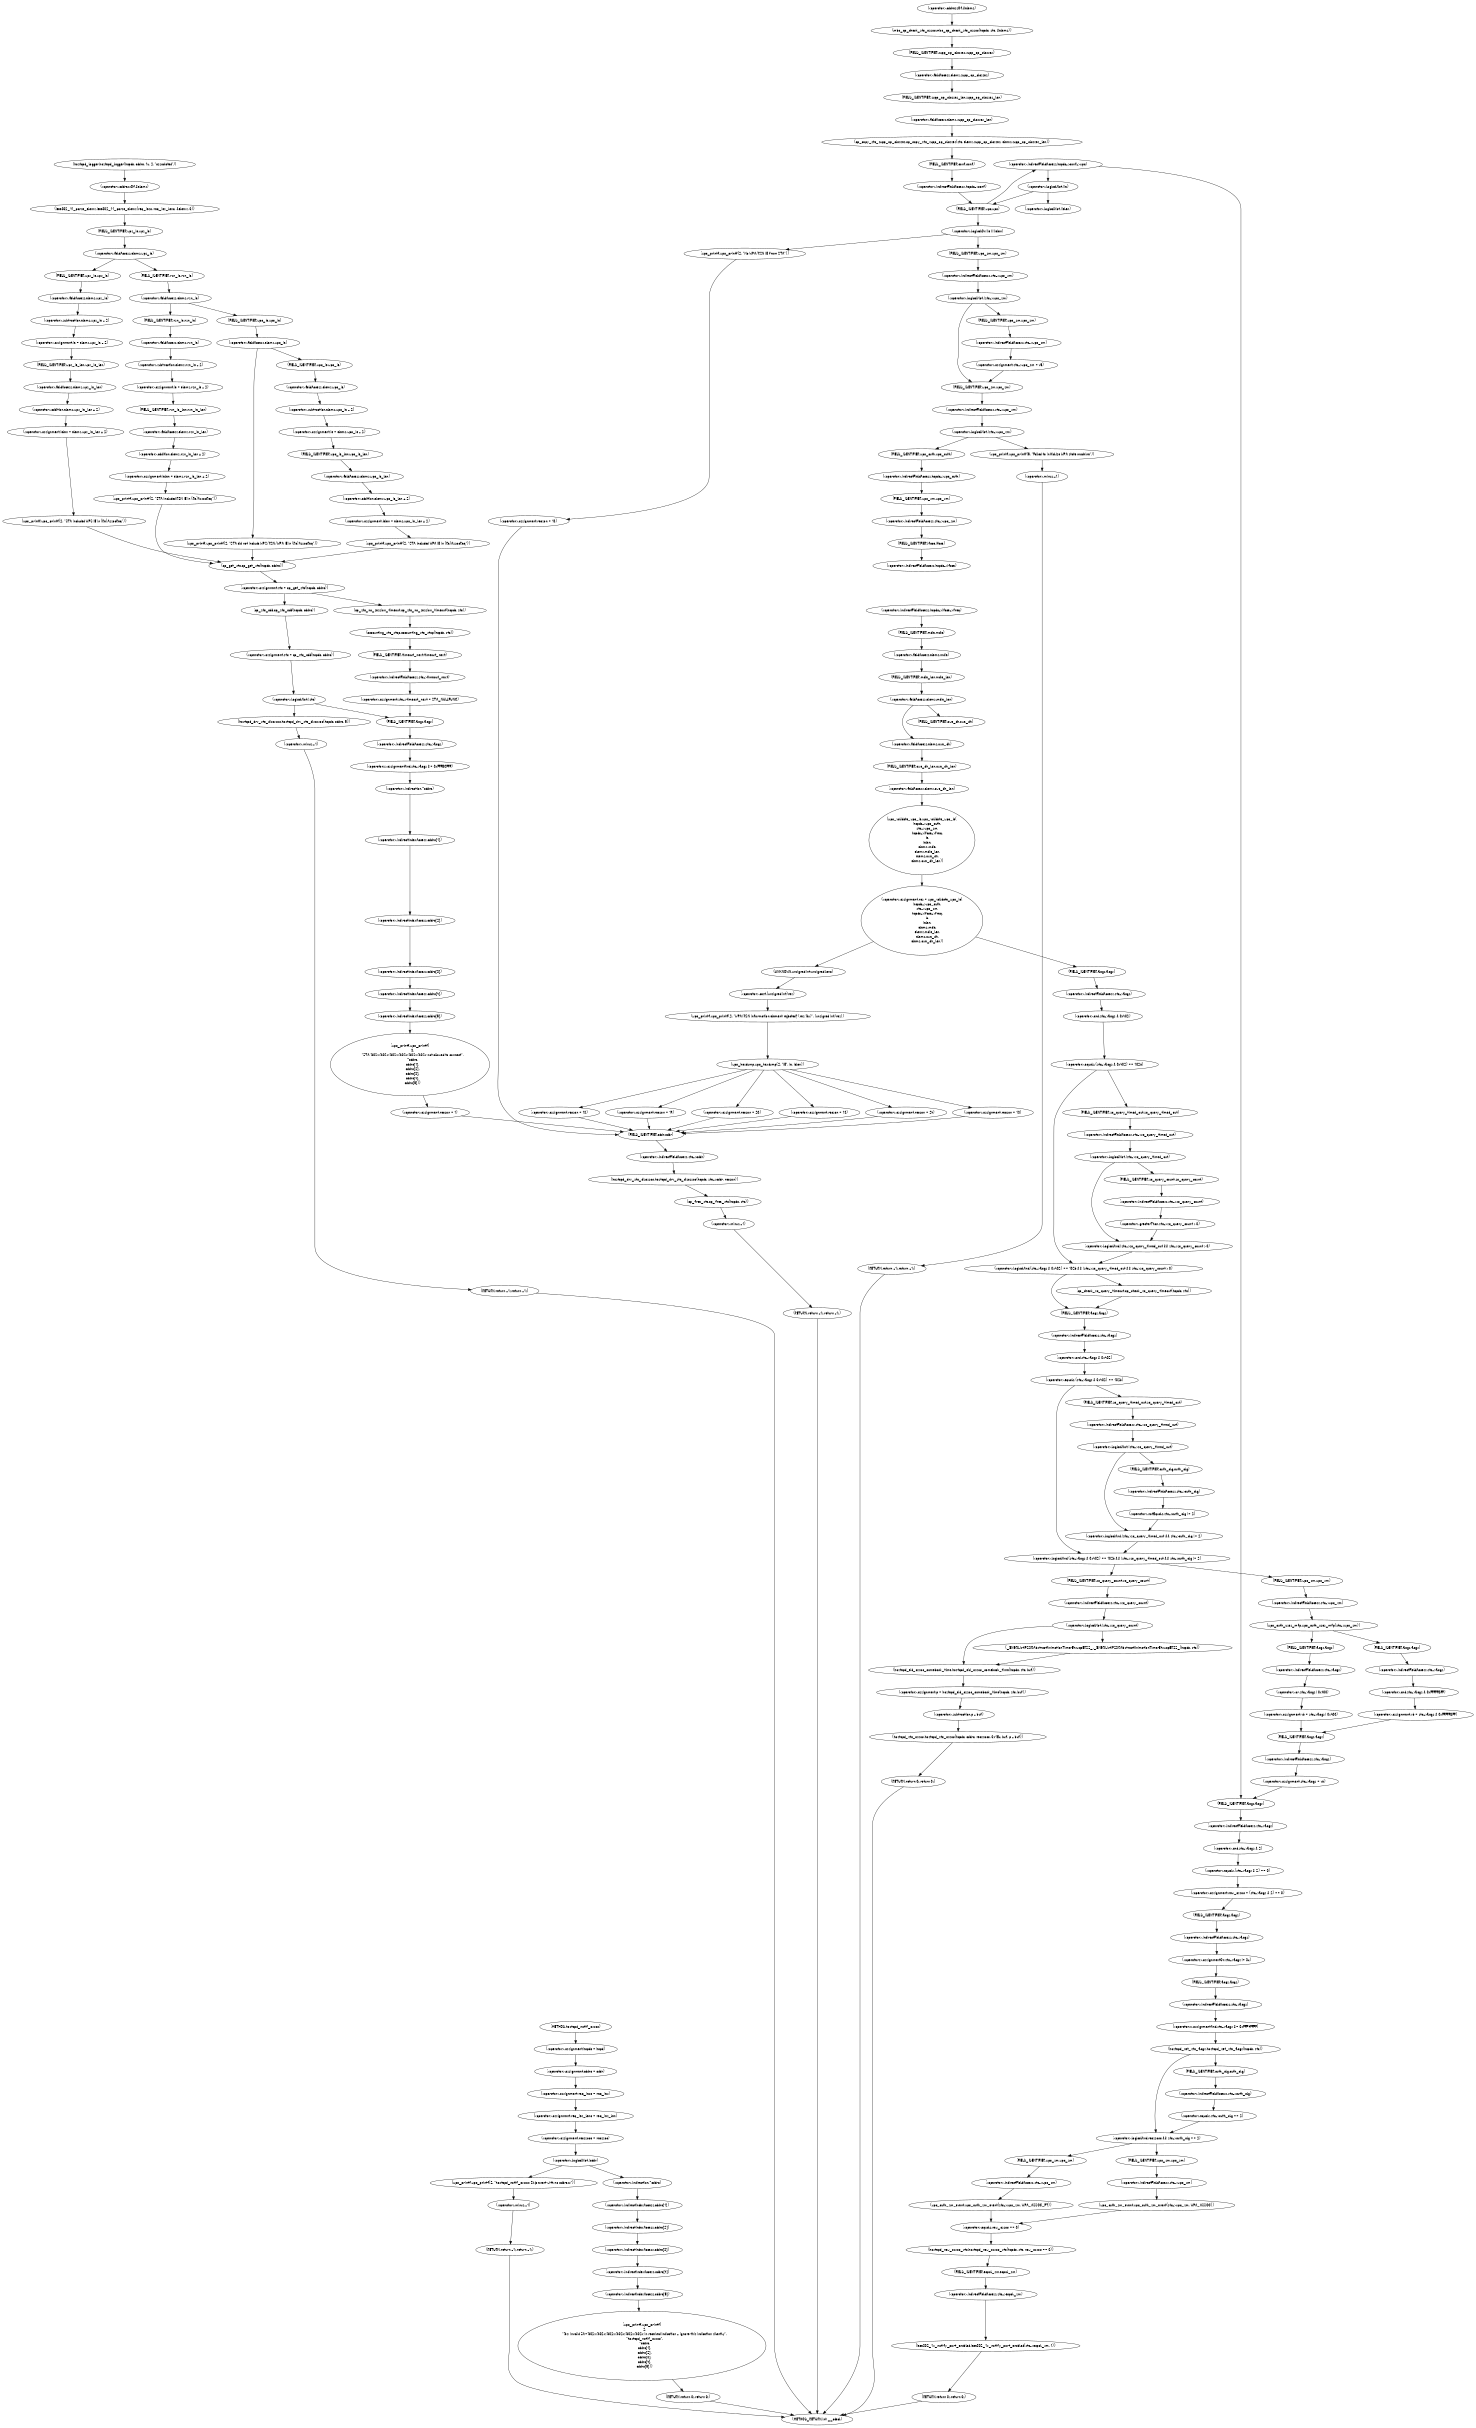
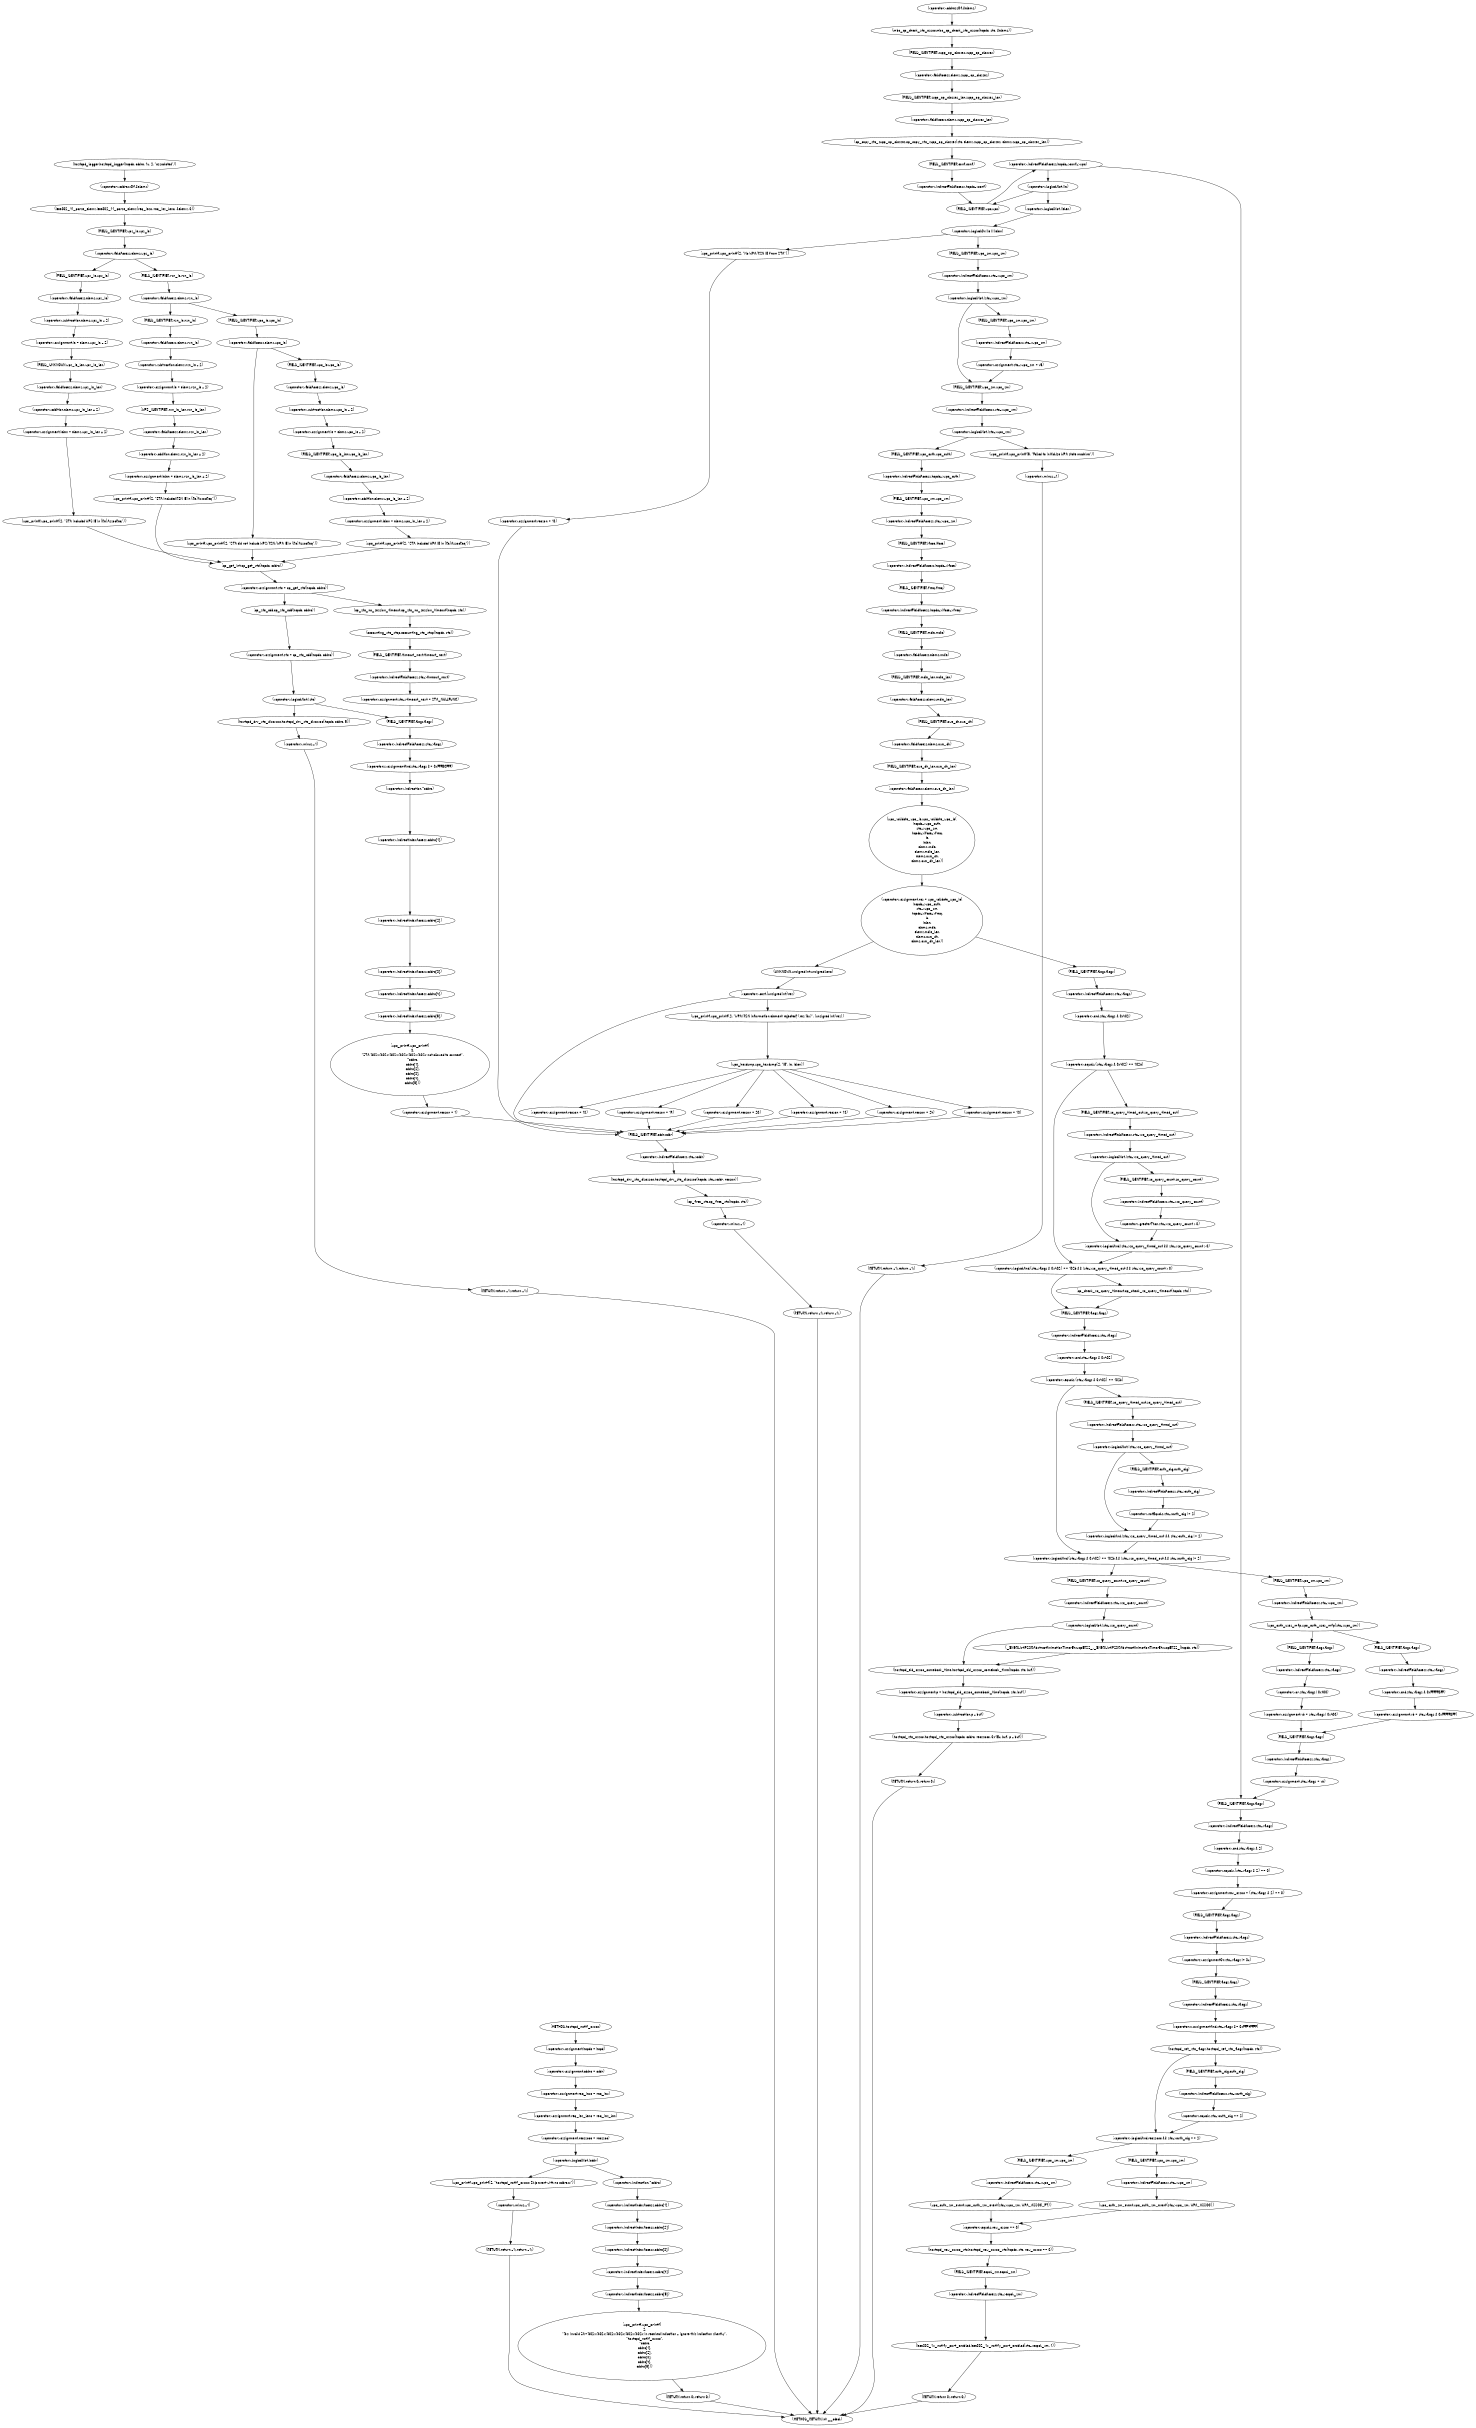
none -> (952, 107)
(978, 219) -> (1015, 220)
(71, 365) -> (71, 365)
(173, 410) -> (173, 410)
(252, 566) -> (252, 566)
none -> (922, 588)
(902, 720) -> (935, 732)
(604, 1123) -> (562, 1056)
